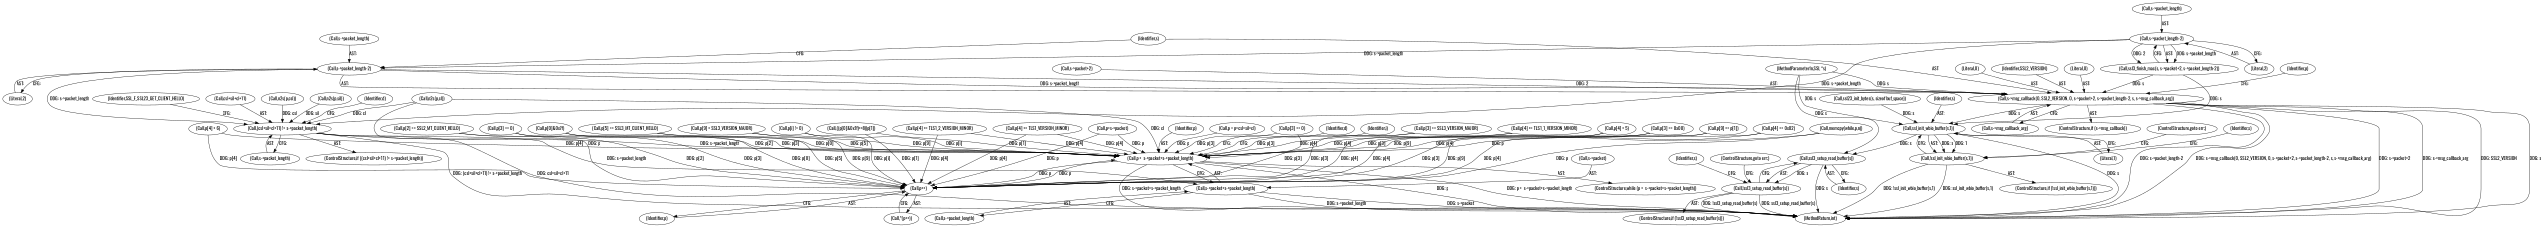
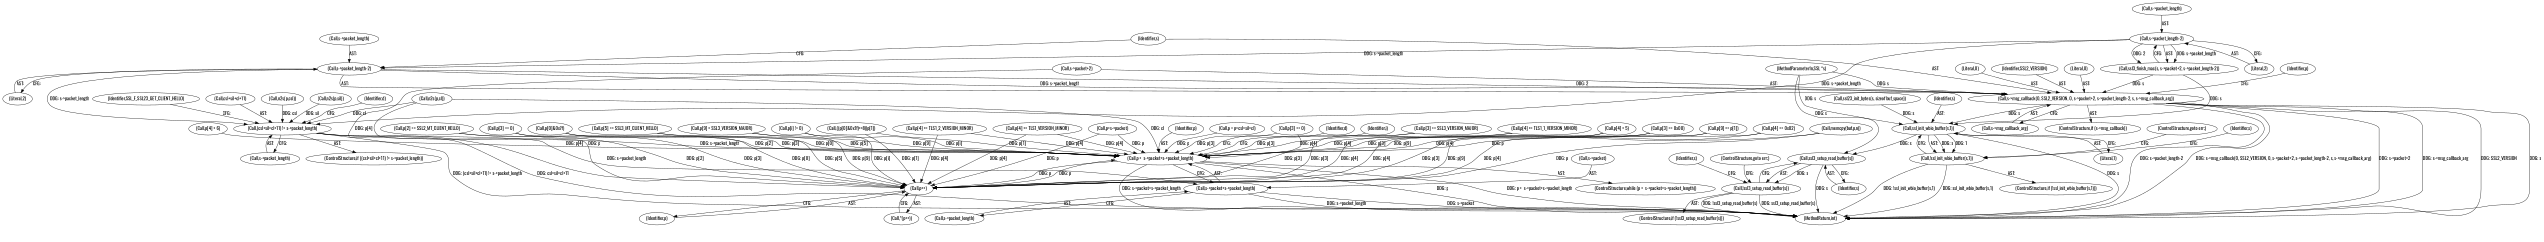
(1841, 129) -> (1841, 129)
(509, 170) -> (413, 92)
